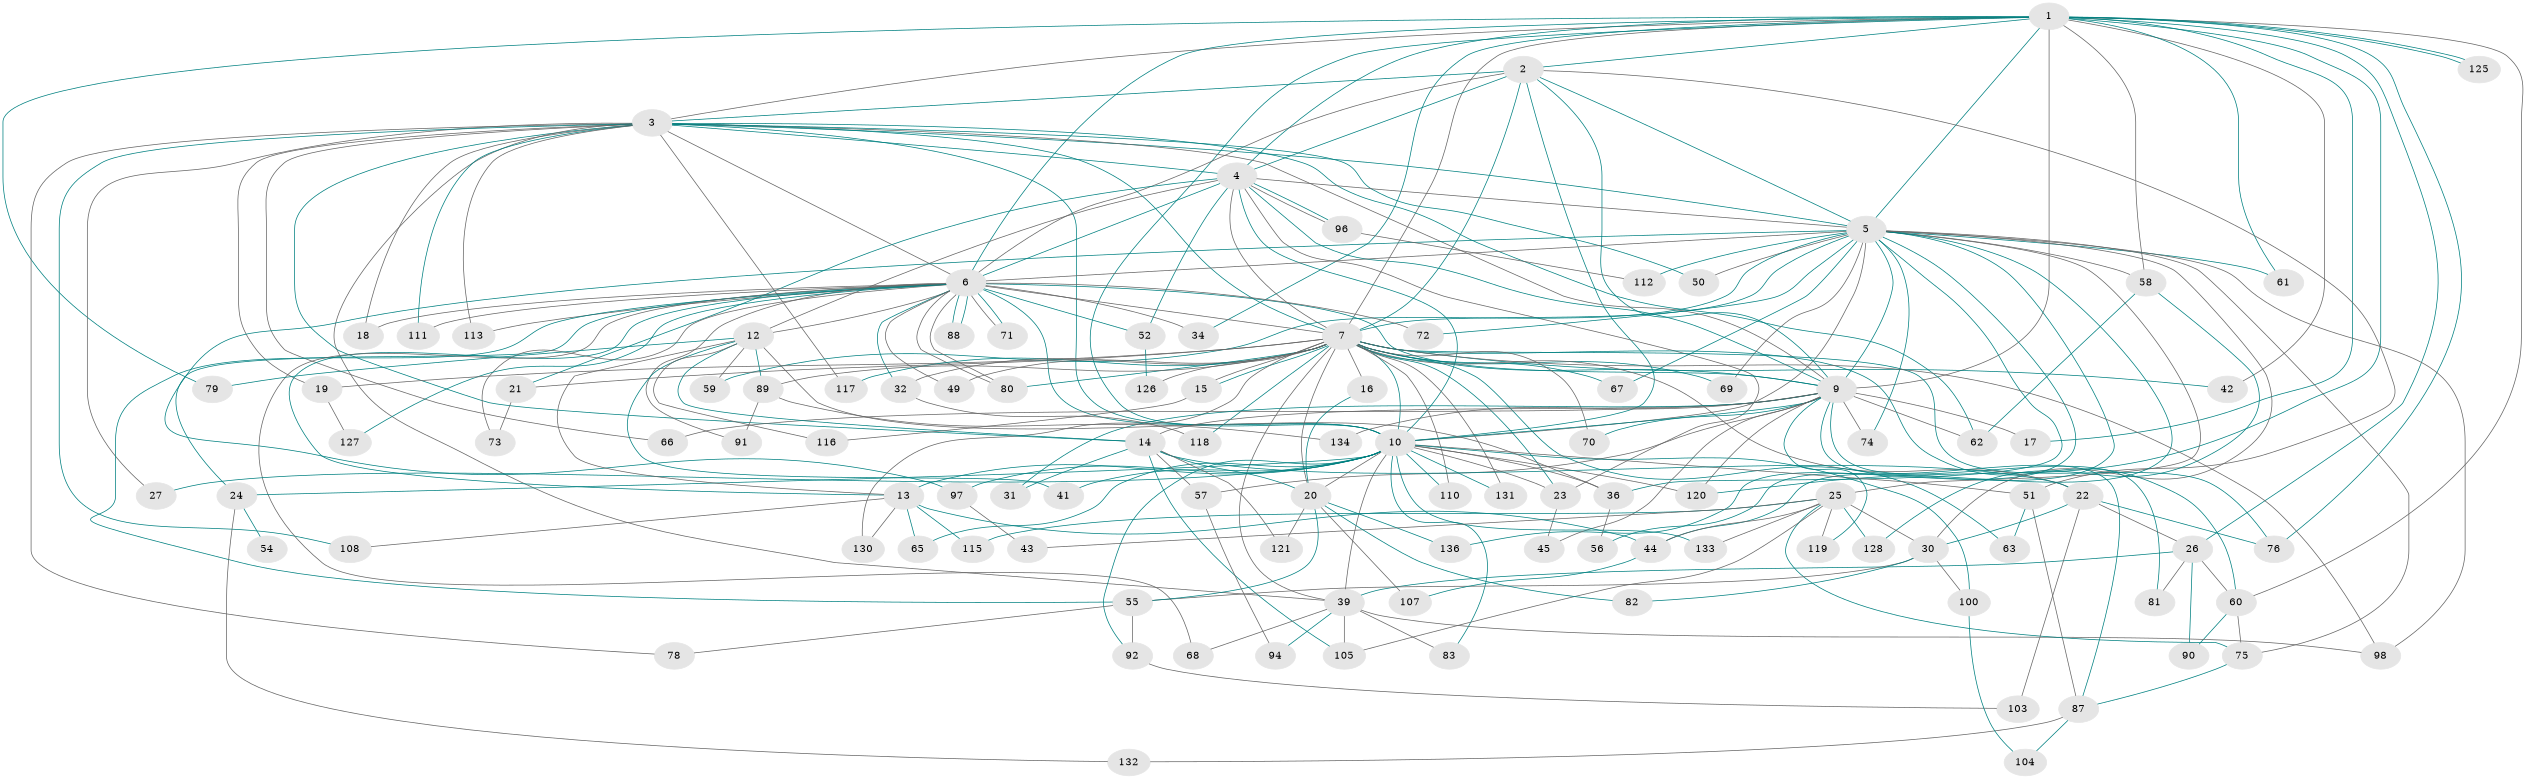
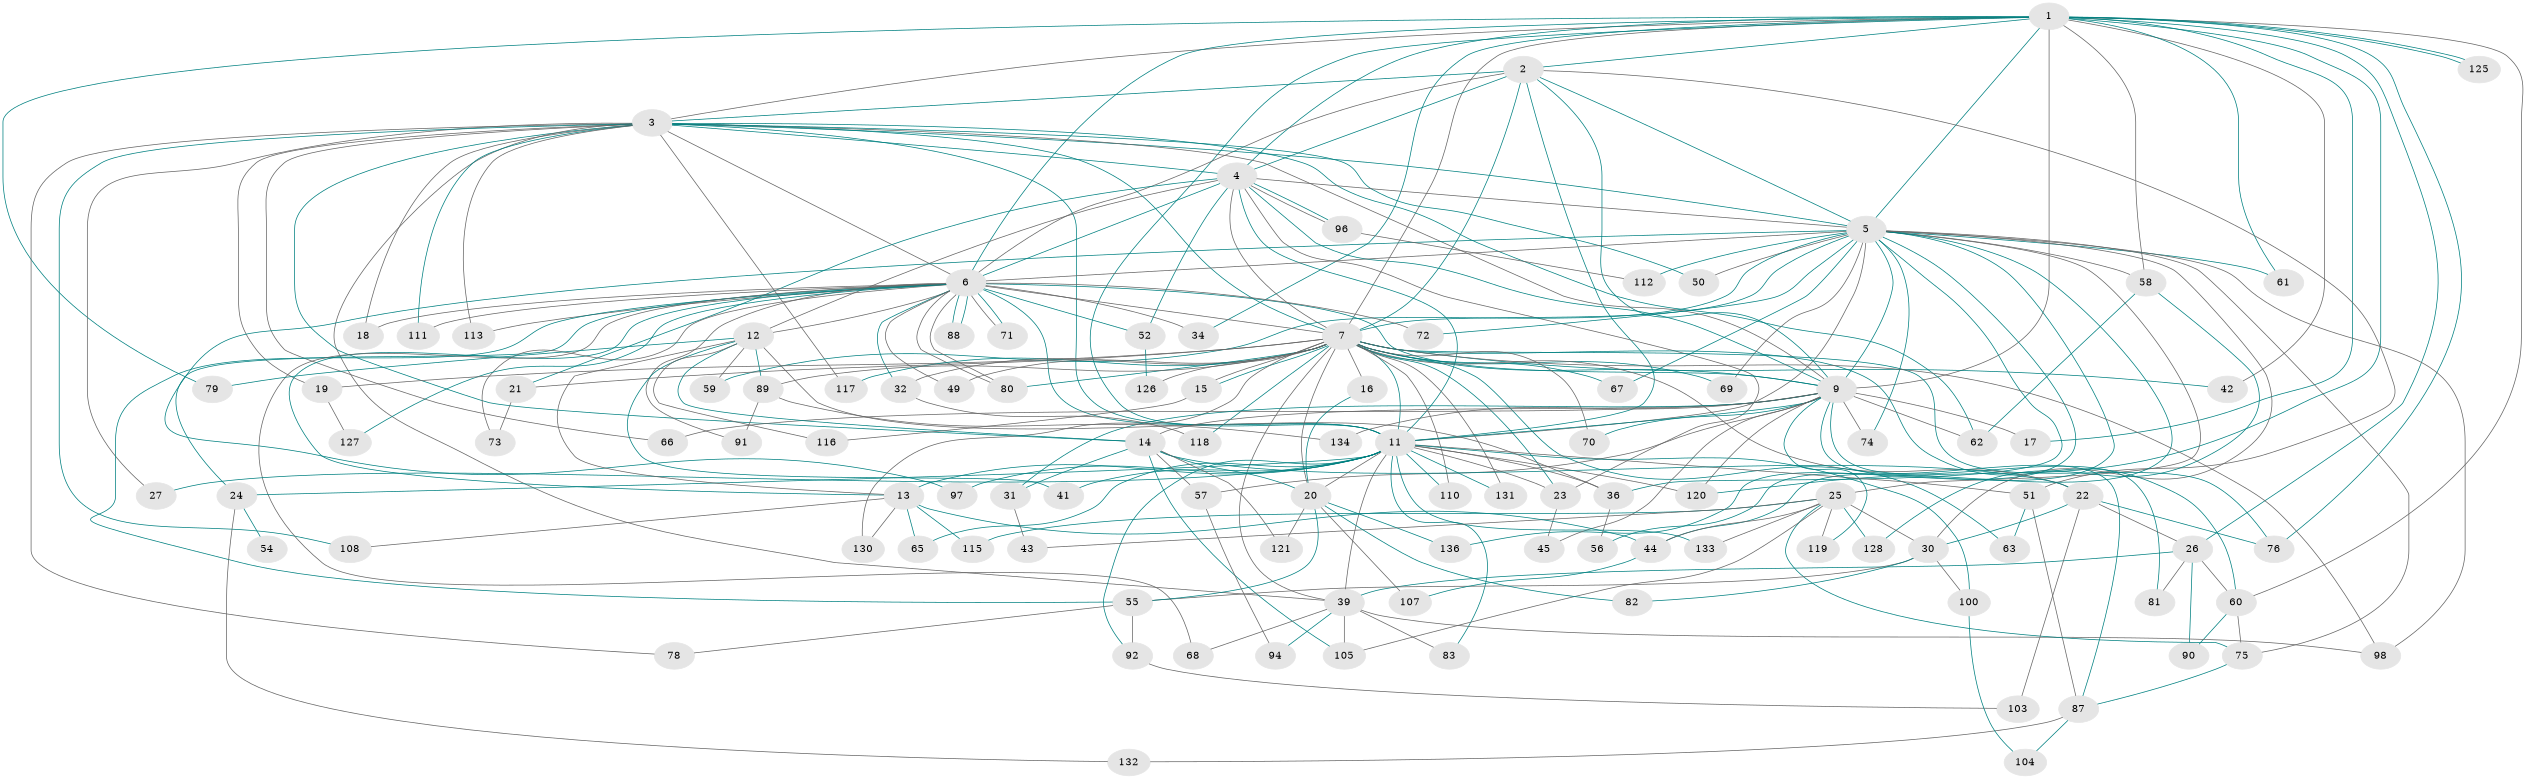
(1395, 443) -> (1395, 443)
(1003, 531) -> (1018, 521)
